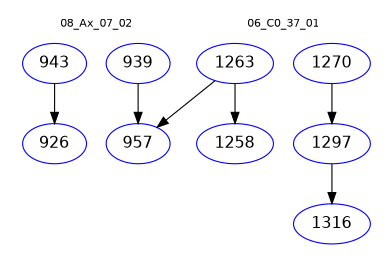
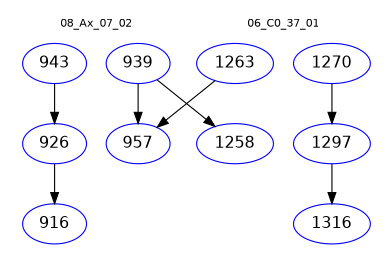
(235, 98) -> (172, 92)
none -> (55, 224)
